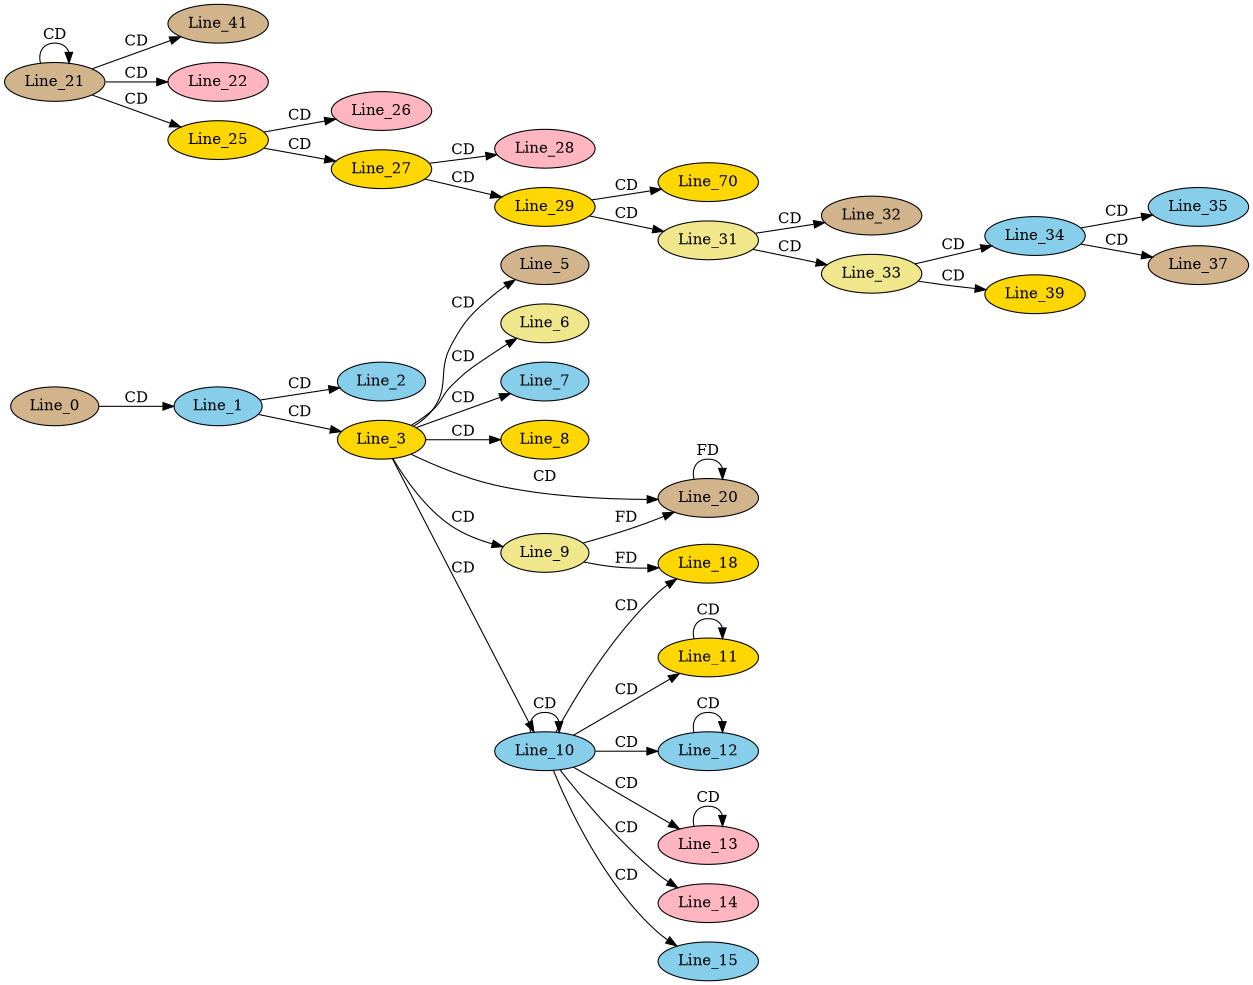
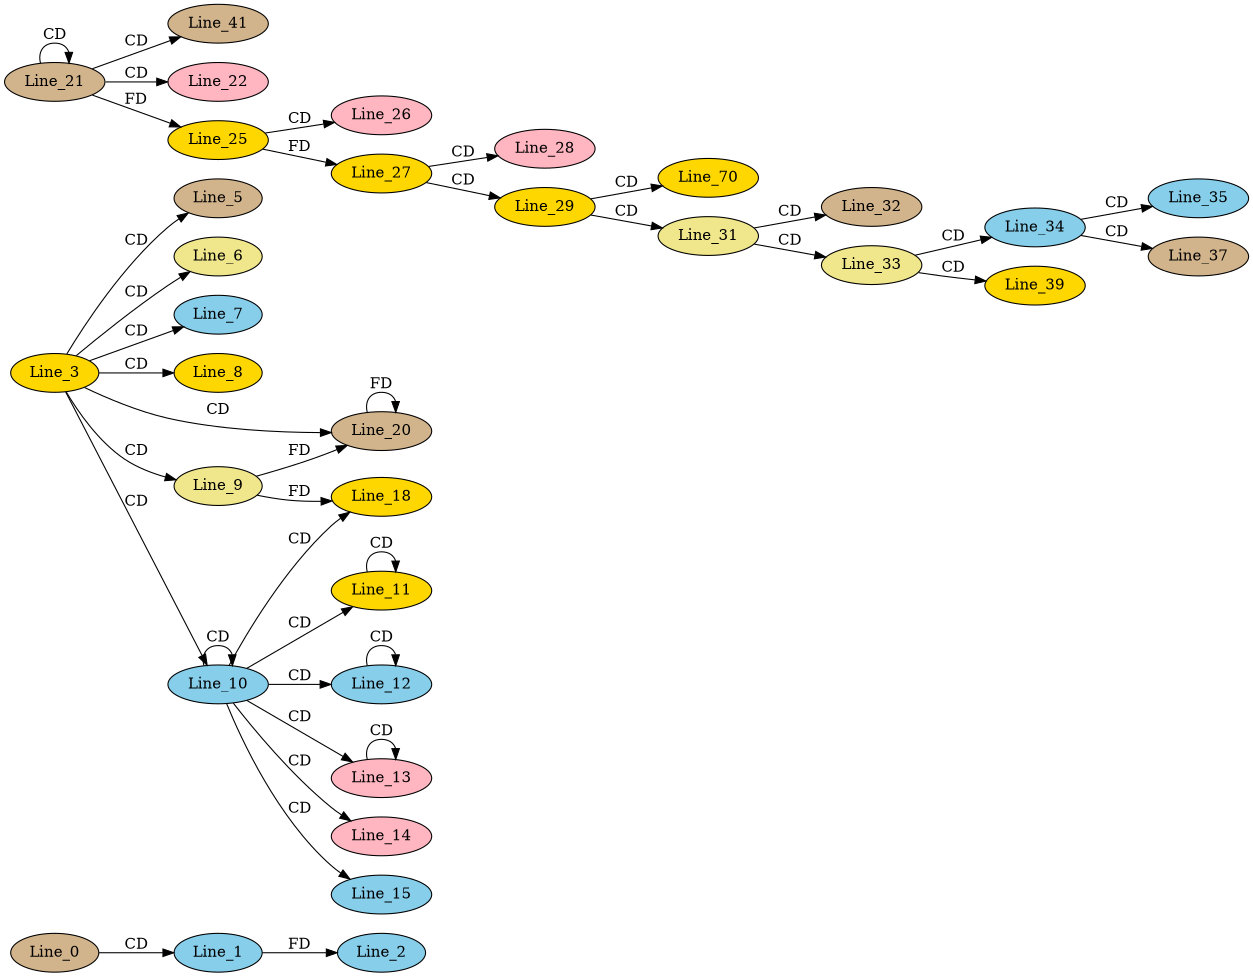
(136, 100) -> (136, 100)
(300, 145) -> (300, 147)
(300, 384) -> (300, 945)
(295, 422) -> none
